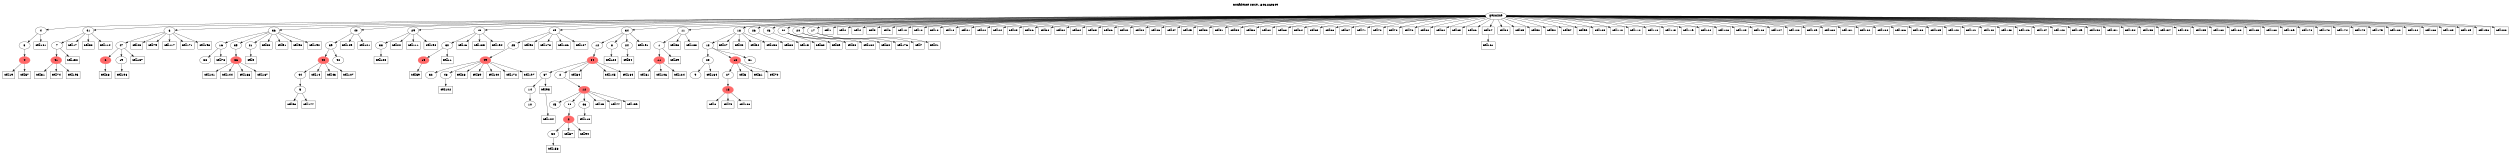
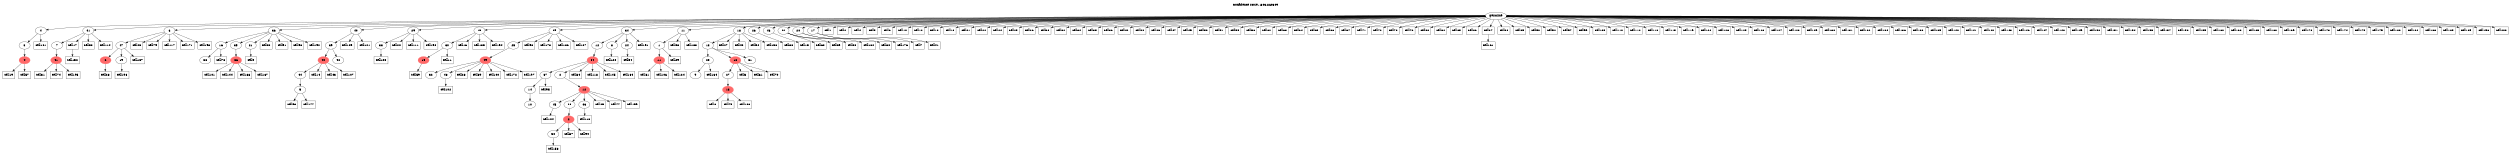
(1841, 19) -> (1843, 19)
(64, 52) -> (72, 52)
none -> (593, 75)
(547, 104) -> (552, 111)
